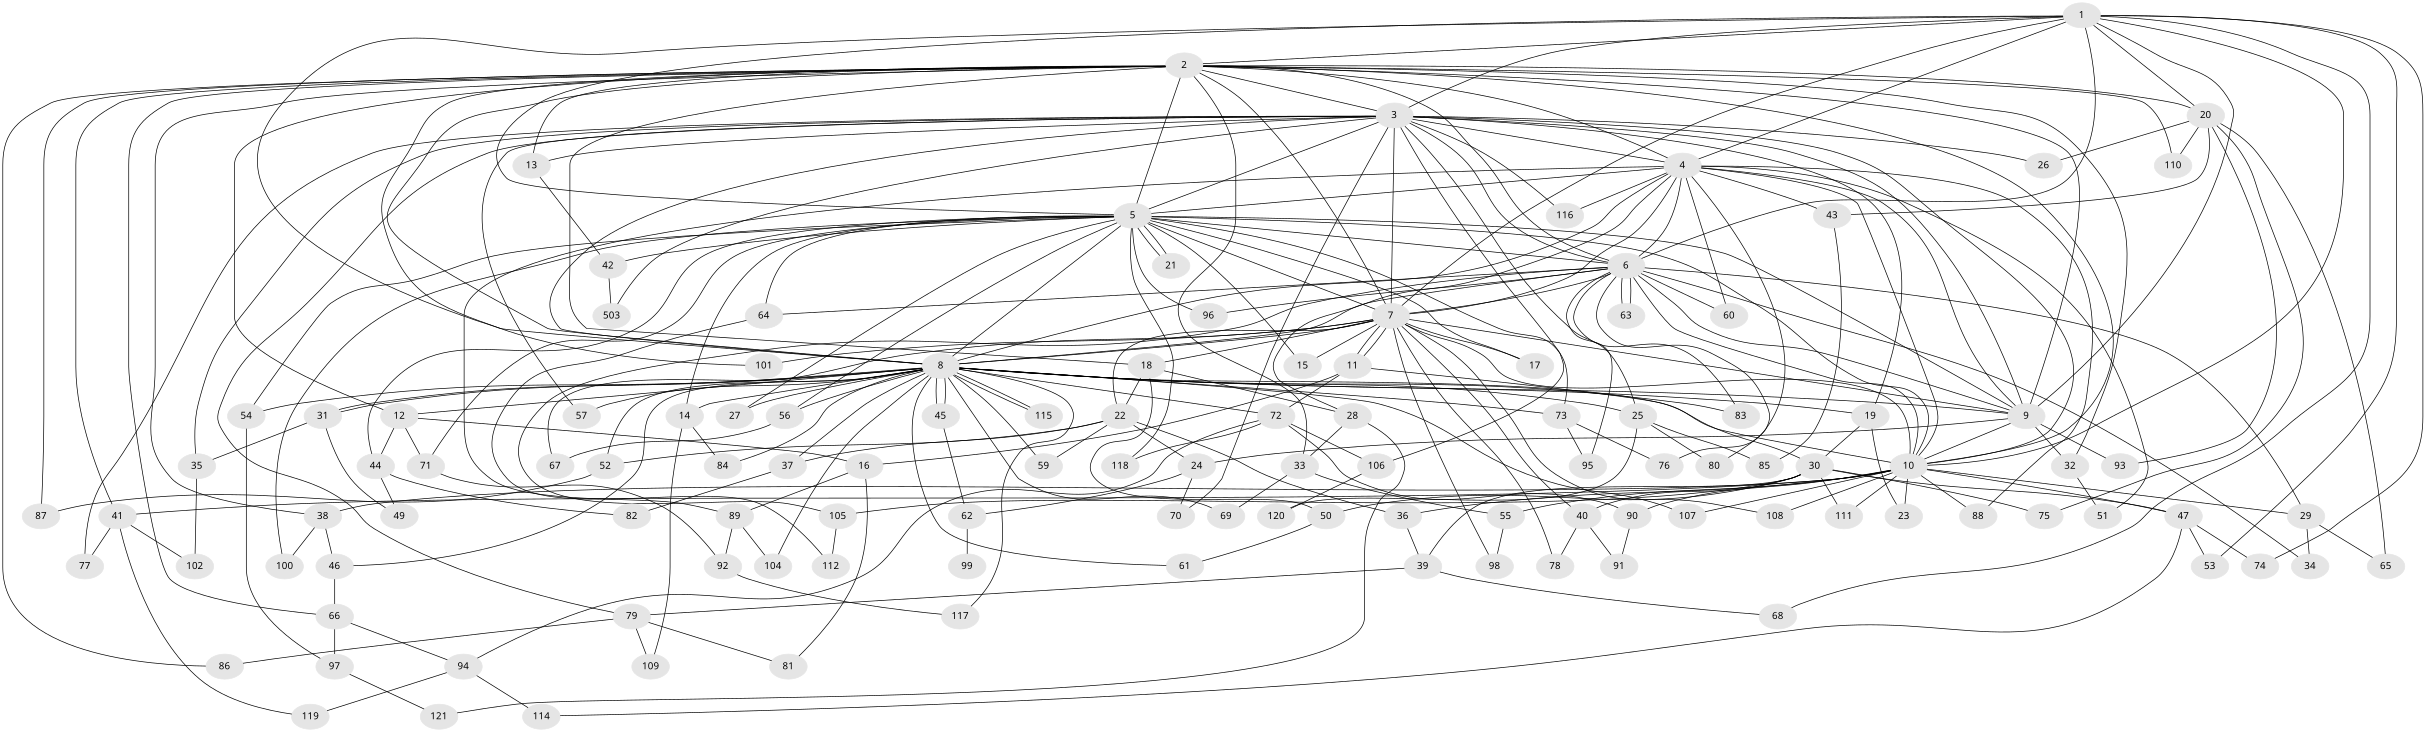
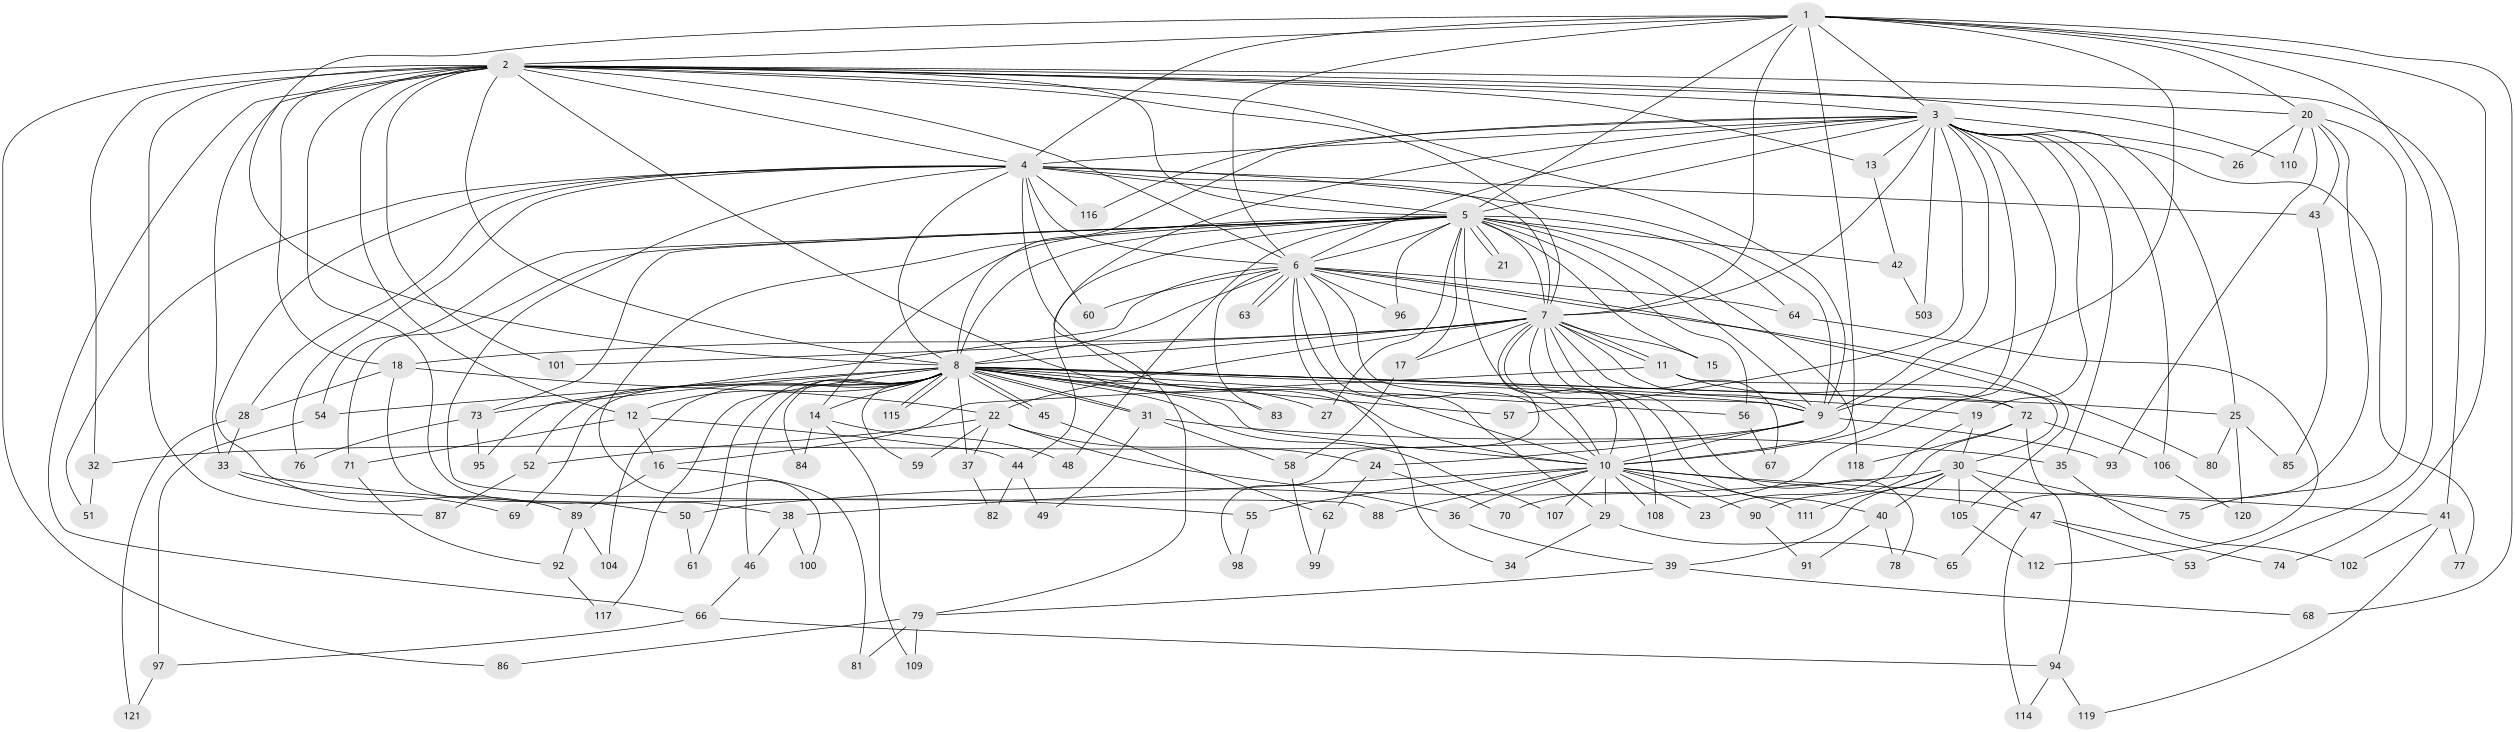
none -> (1068, 466)
none -> (1290, 466)
